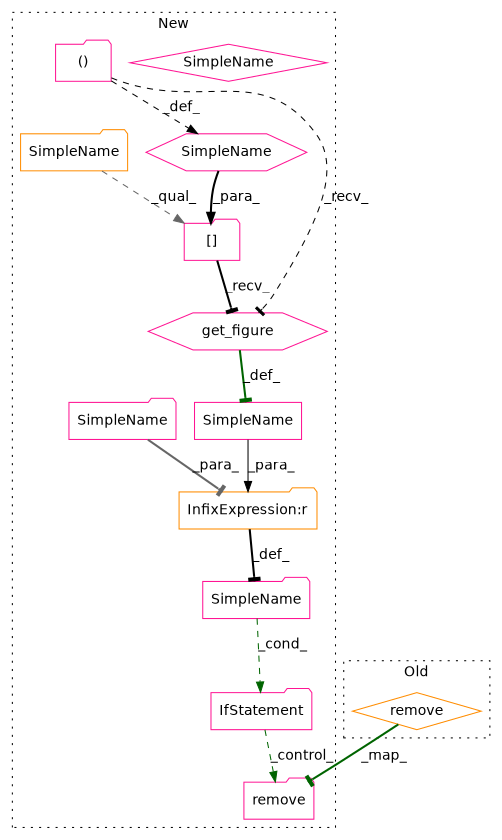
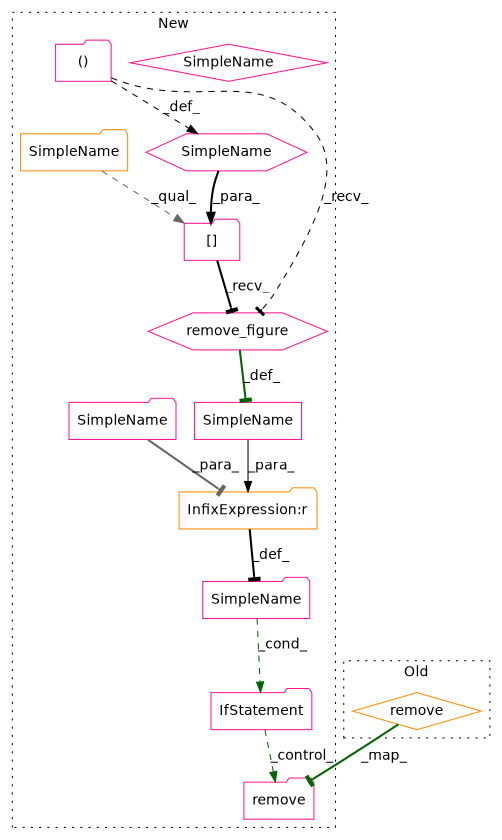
(238, 331) -> (238, 331)
